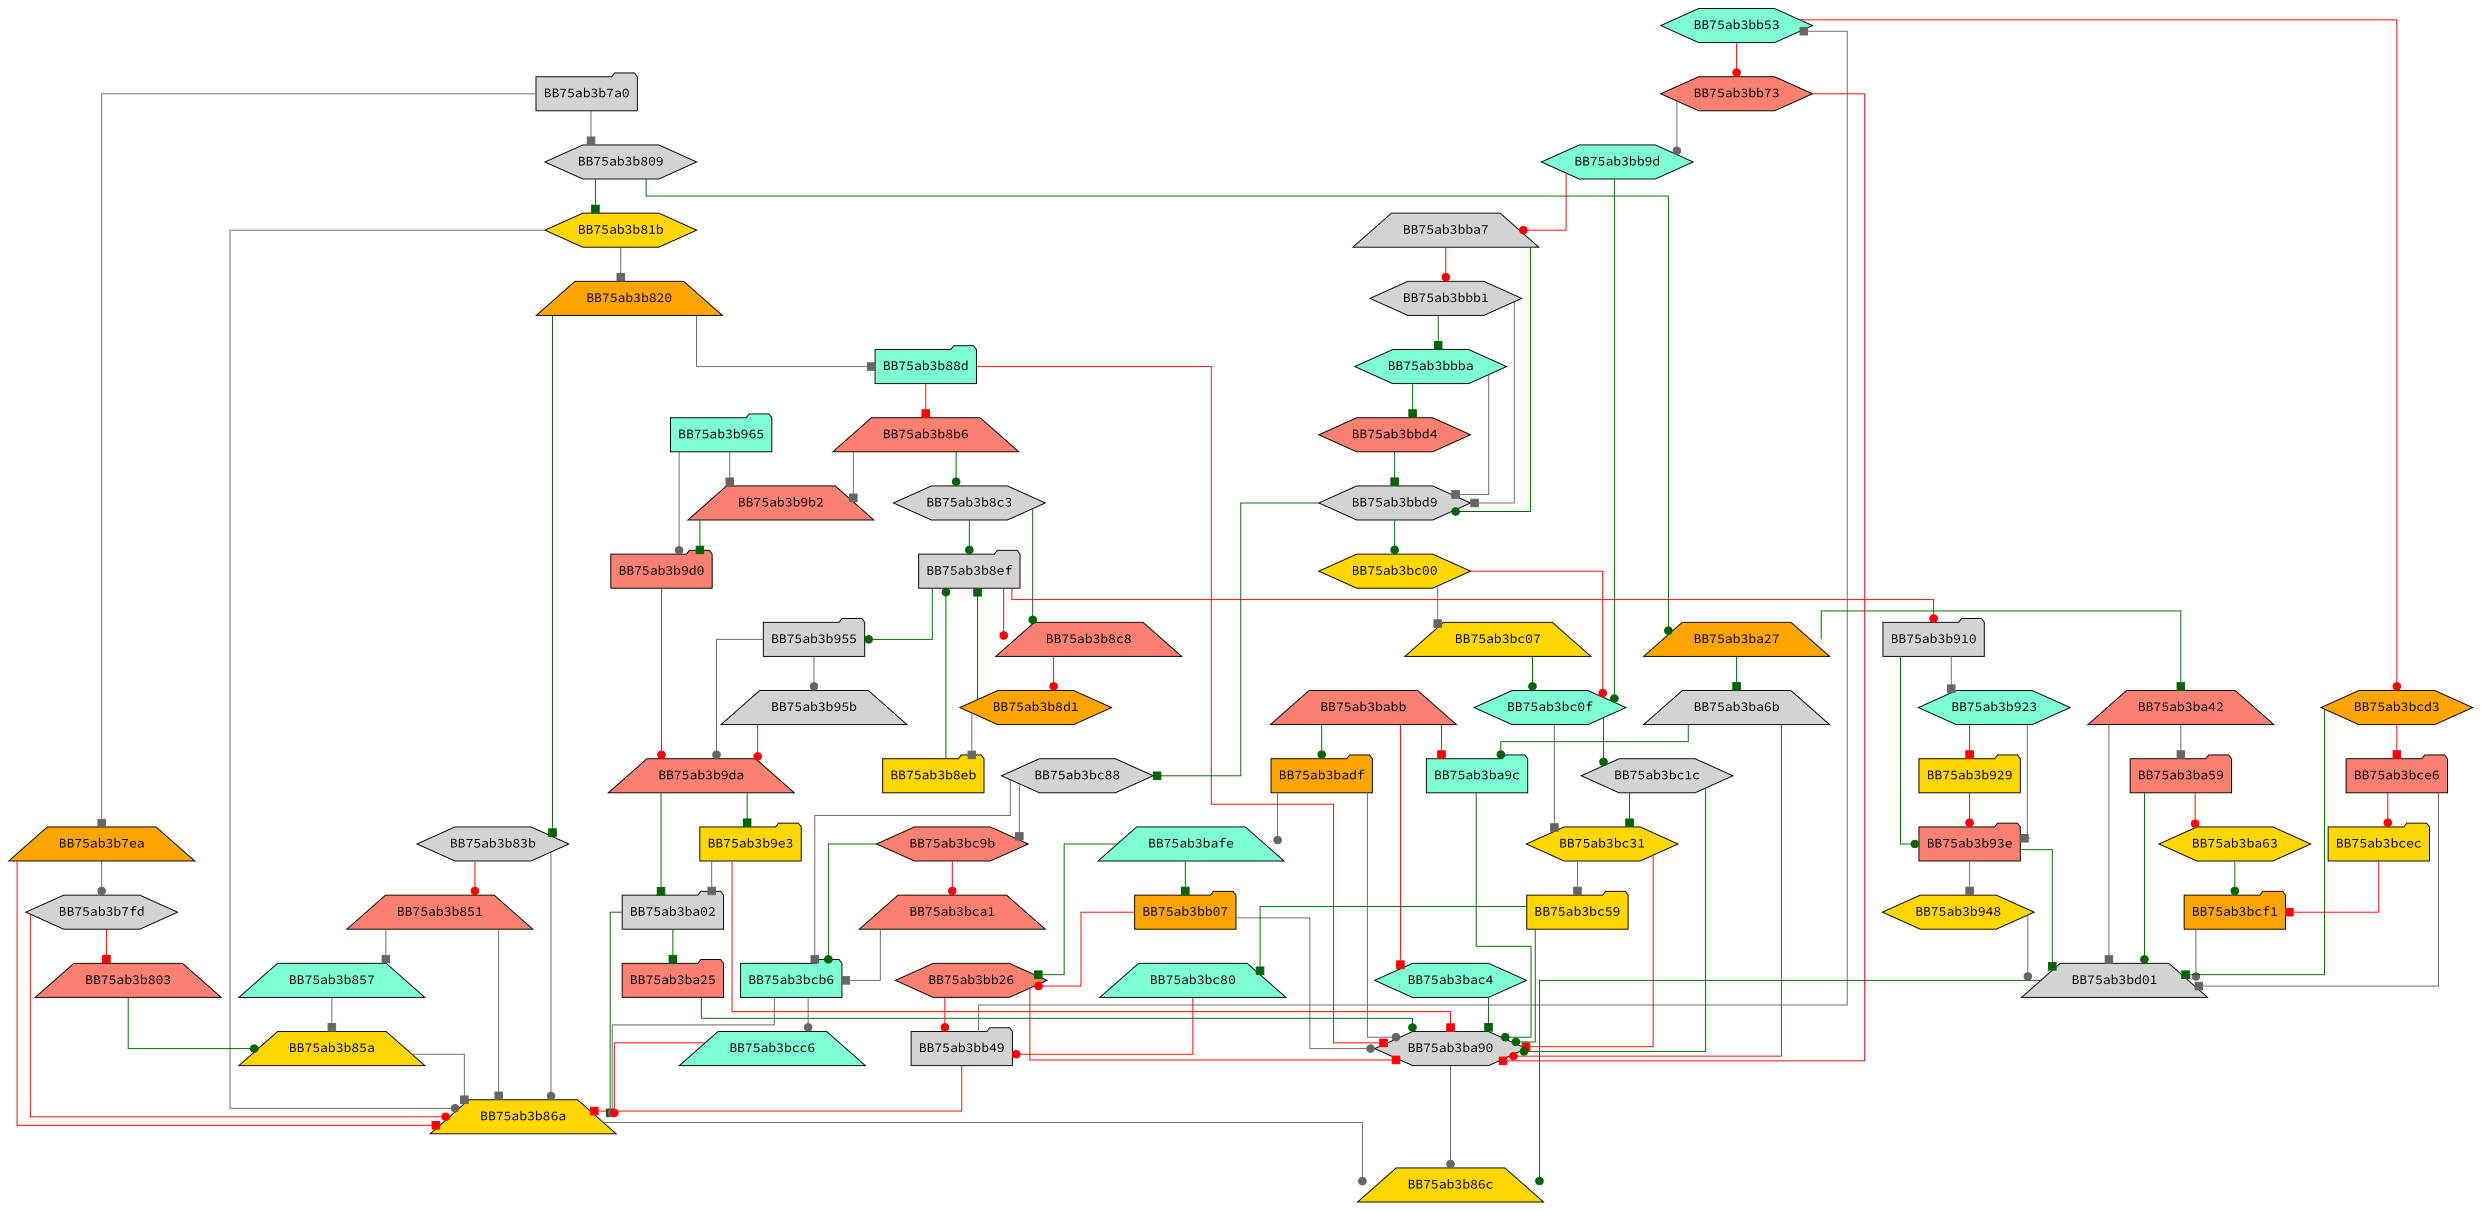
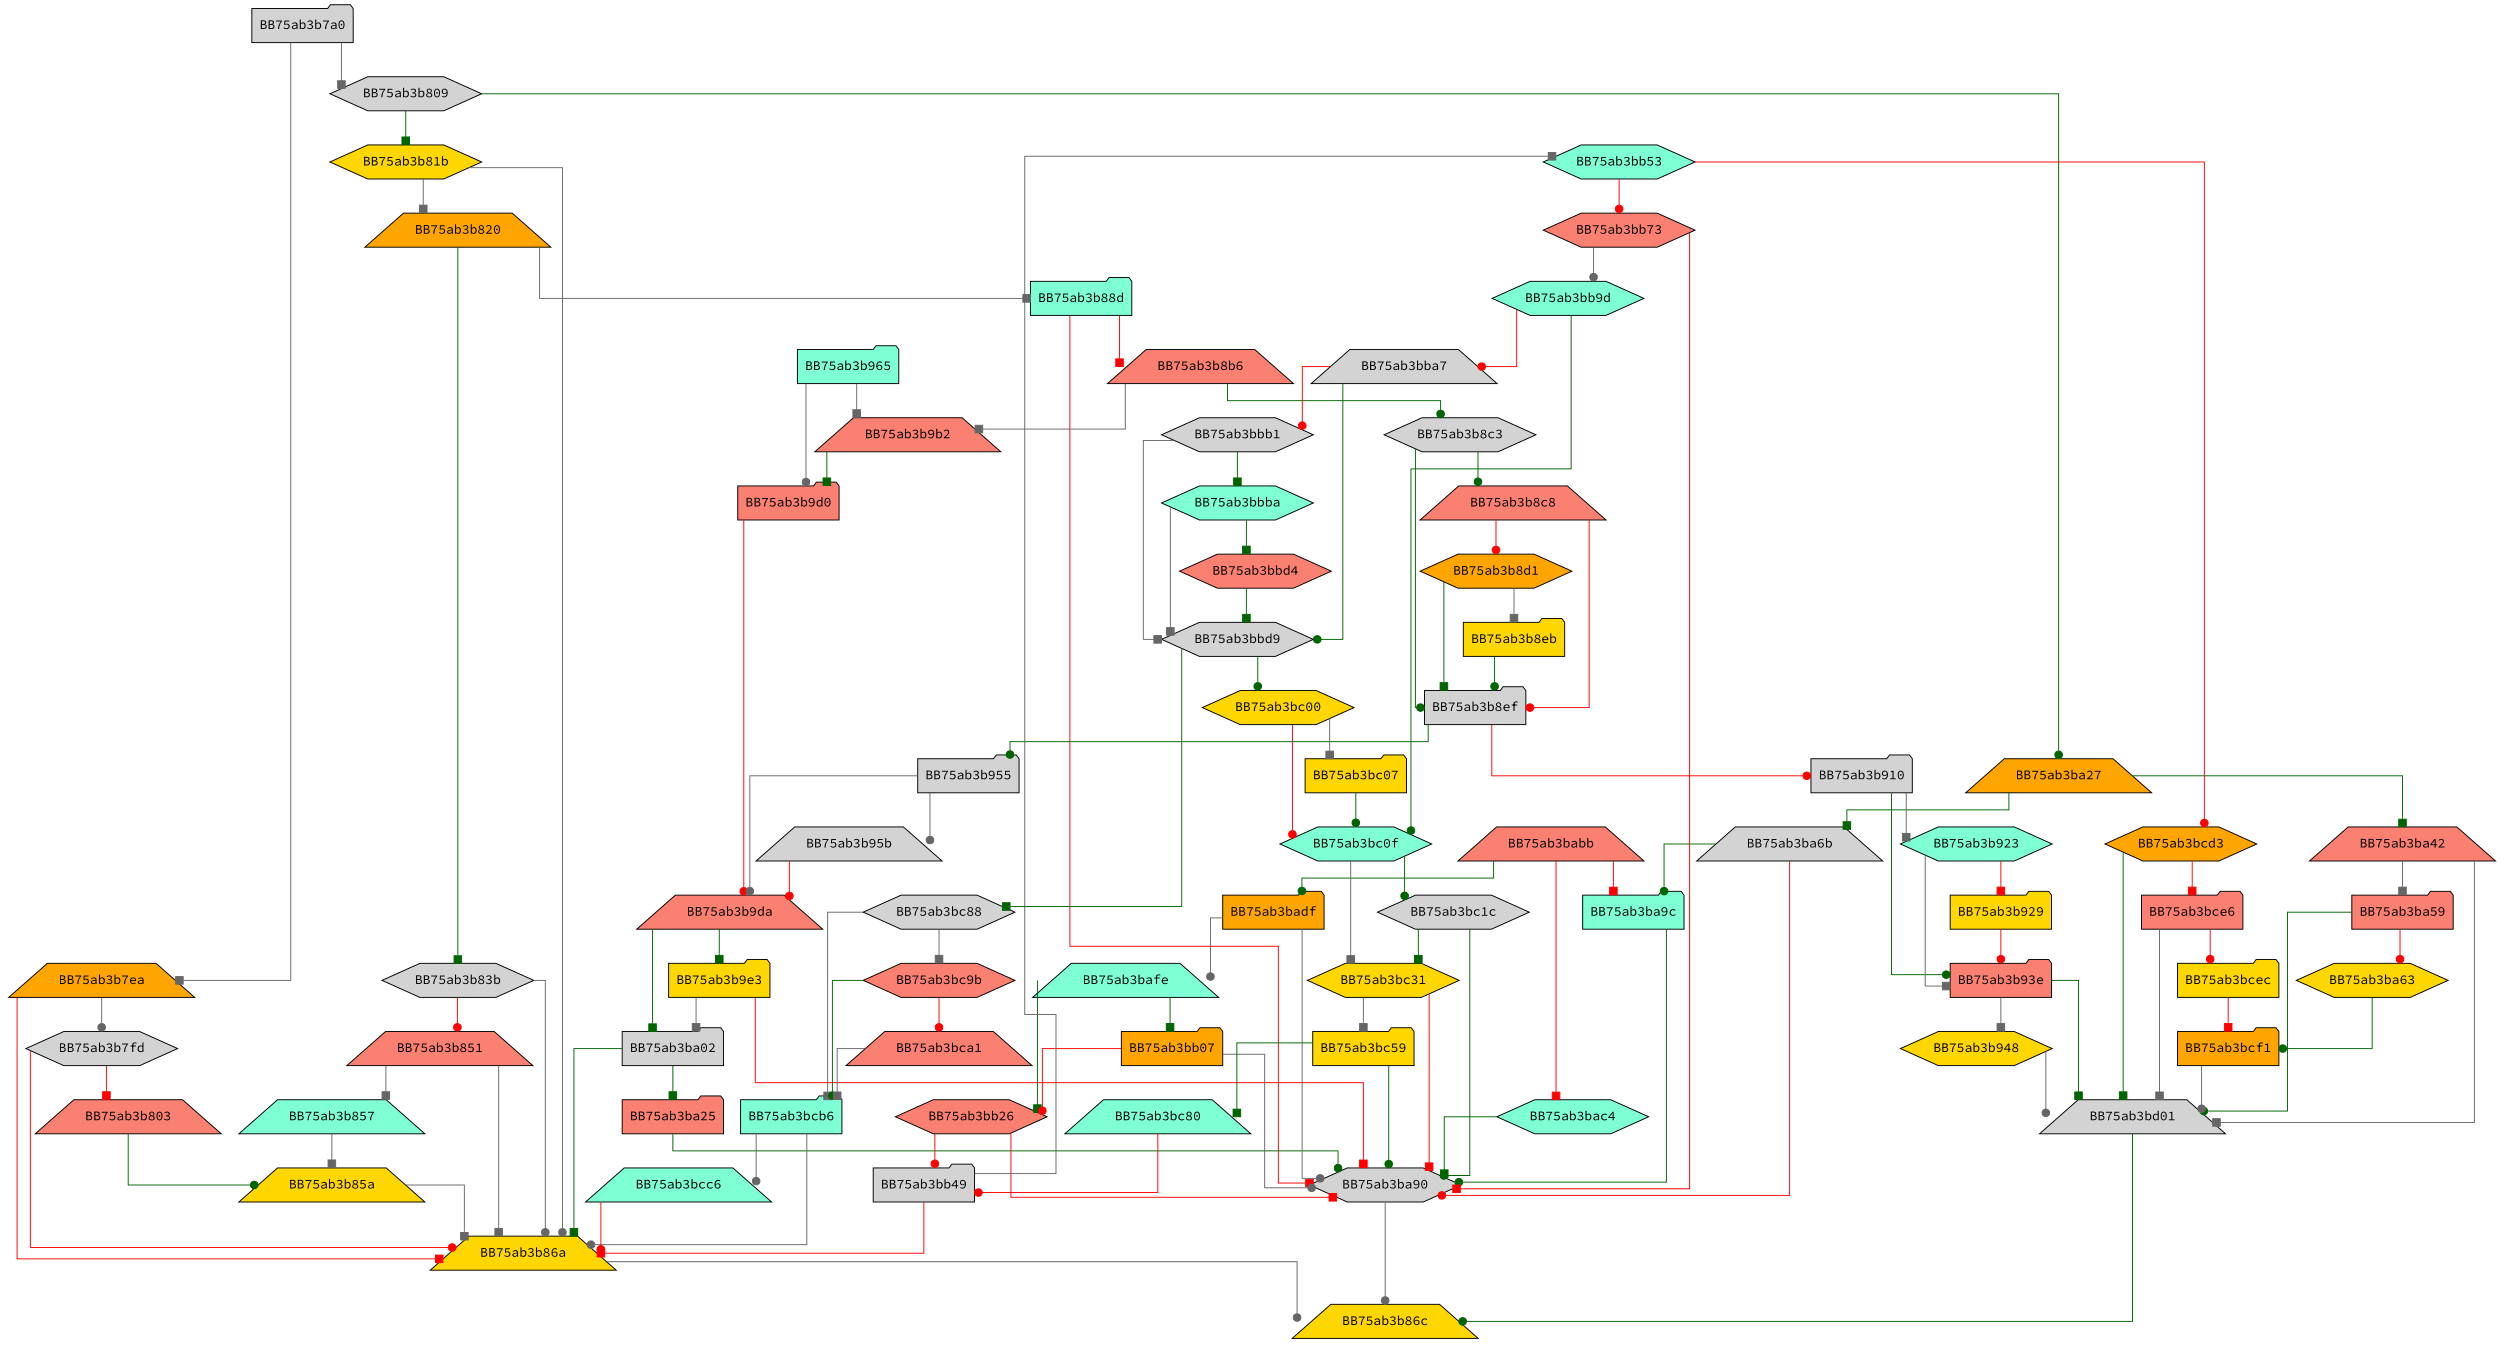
(1004, 610) -> (1589, 642)
(1498, 639) -> (1356, 776)
